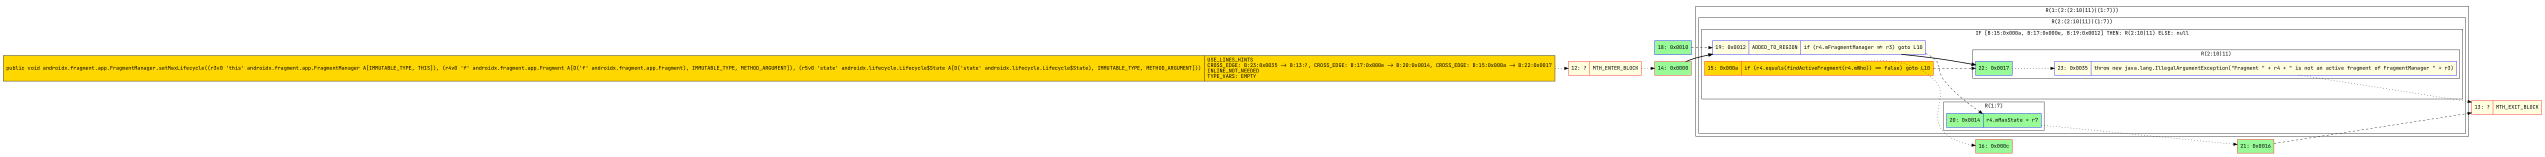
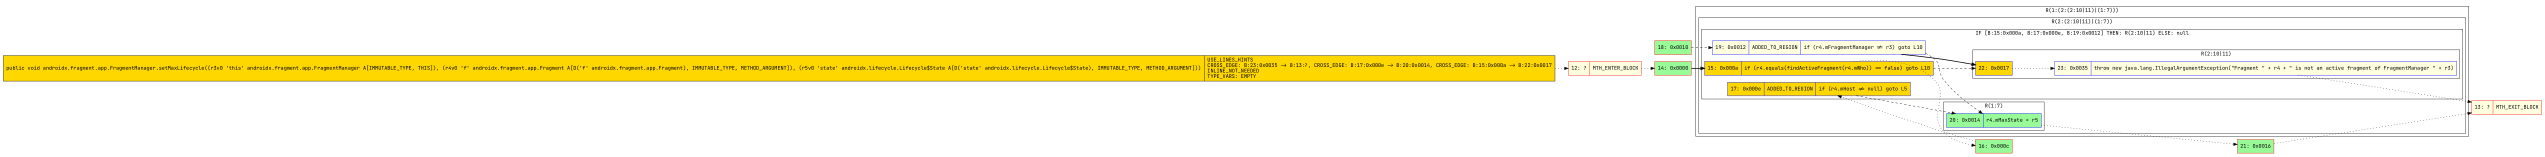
(1673, 48) -> (1673, 48)
(1693, 59) -> (1696, 68)
(1819, 68) -> (1819, 68)
(1994, 68) -> (1994, 68)
none -> (1819, 89)
(2012, 120) -> (2012, 120)
(2371, 128) -> (2371, 128)
